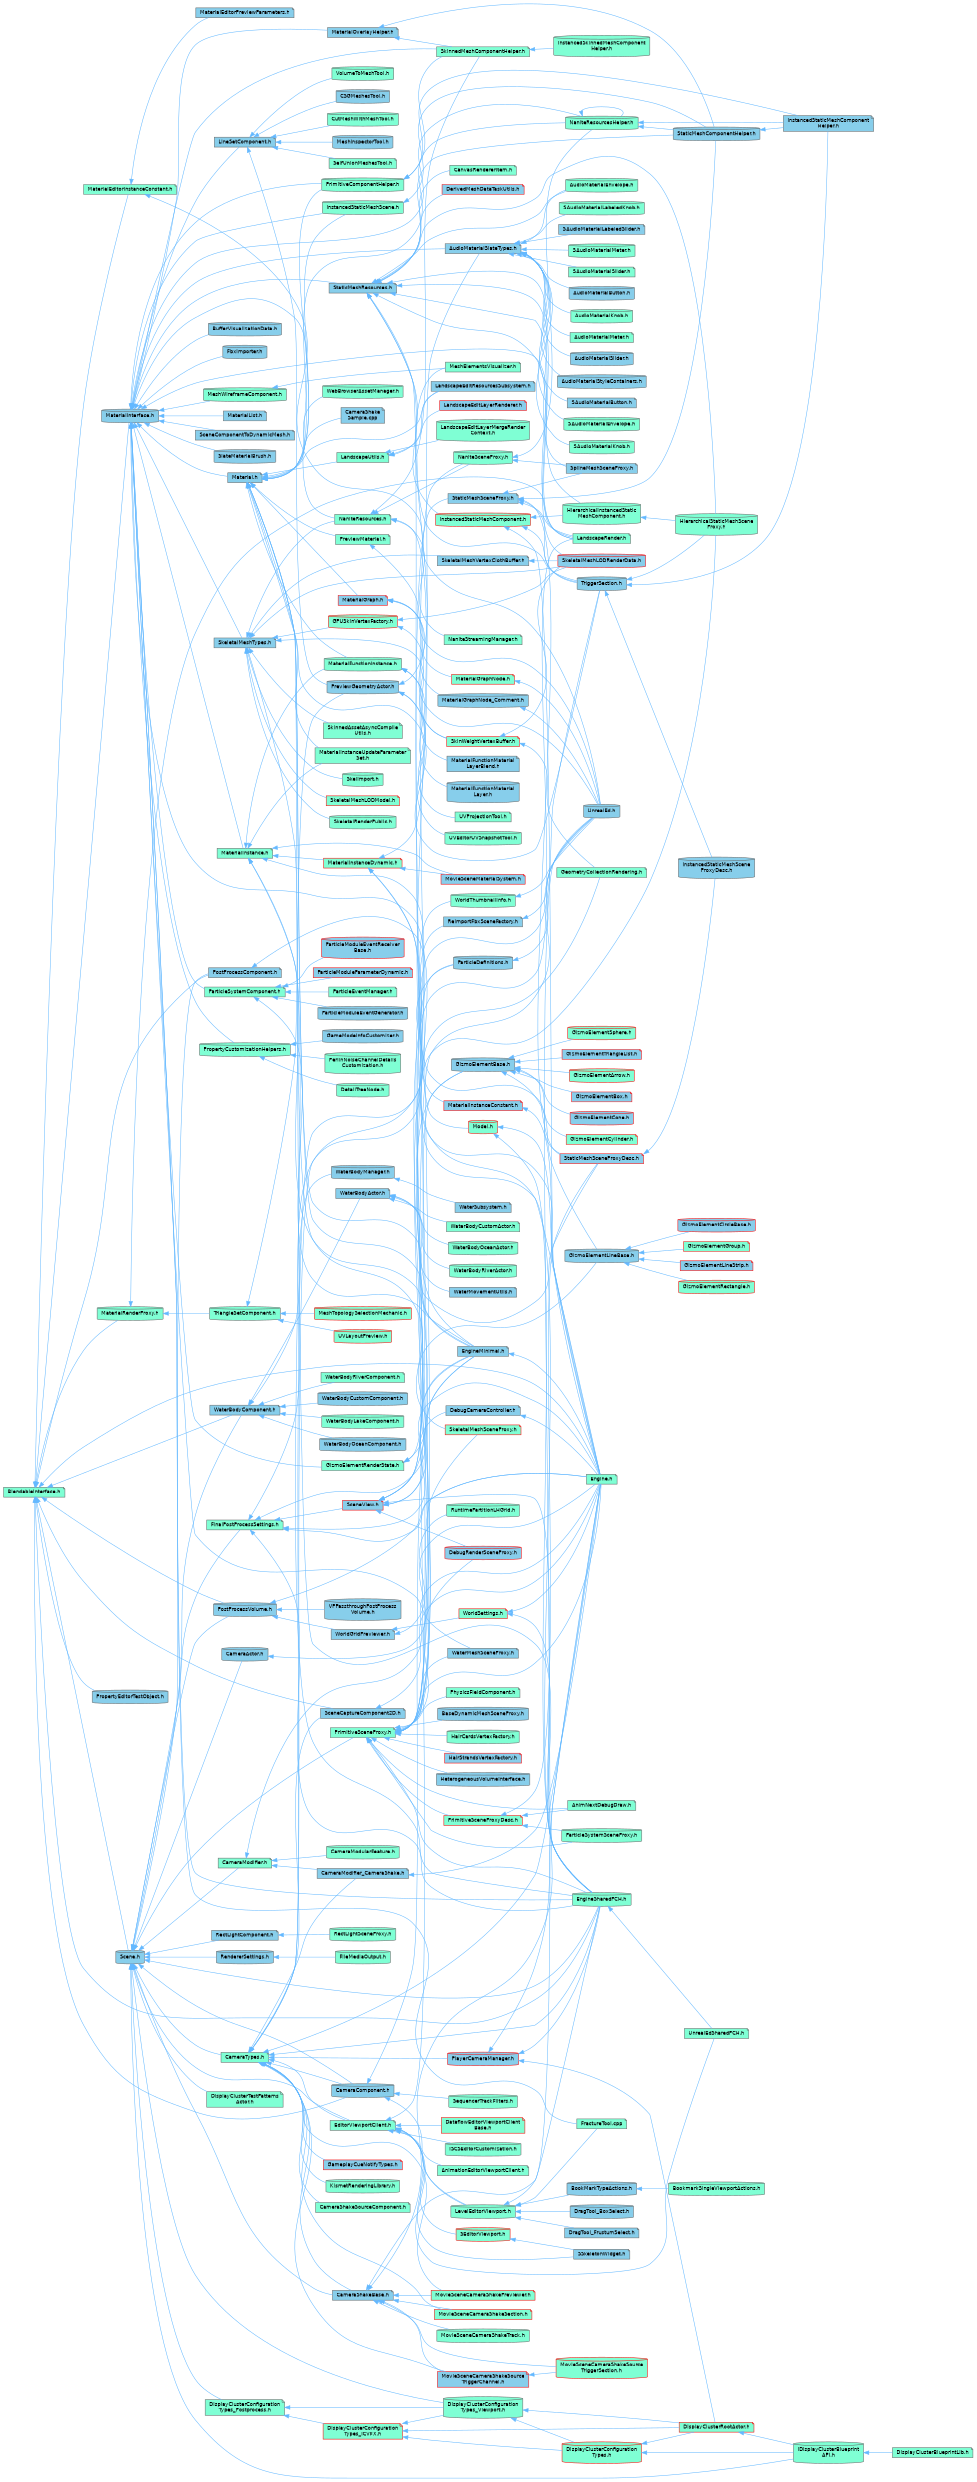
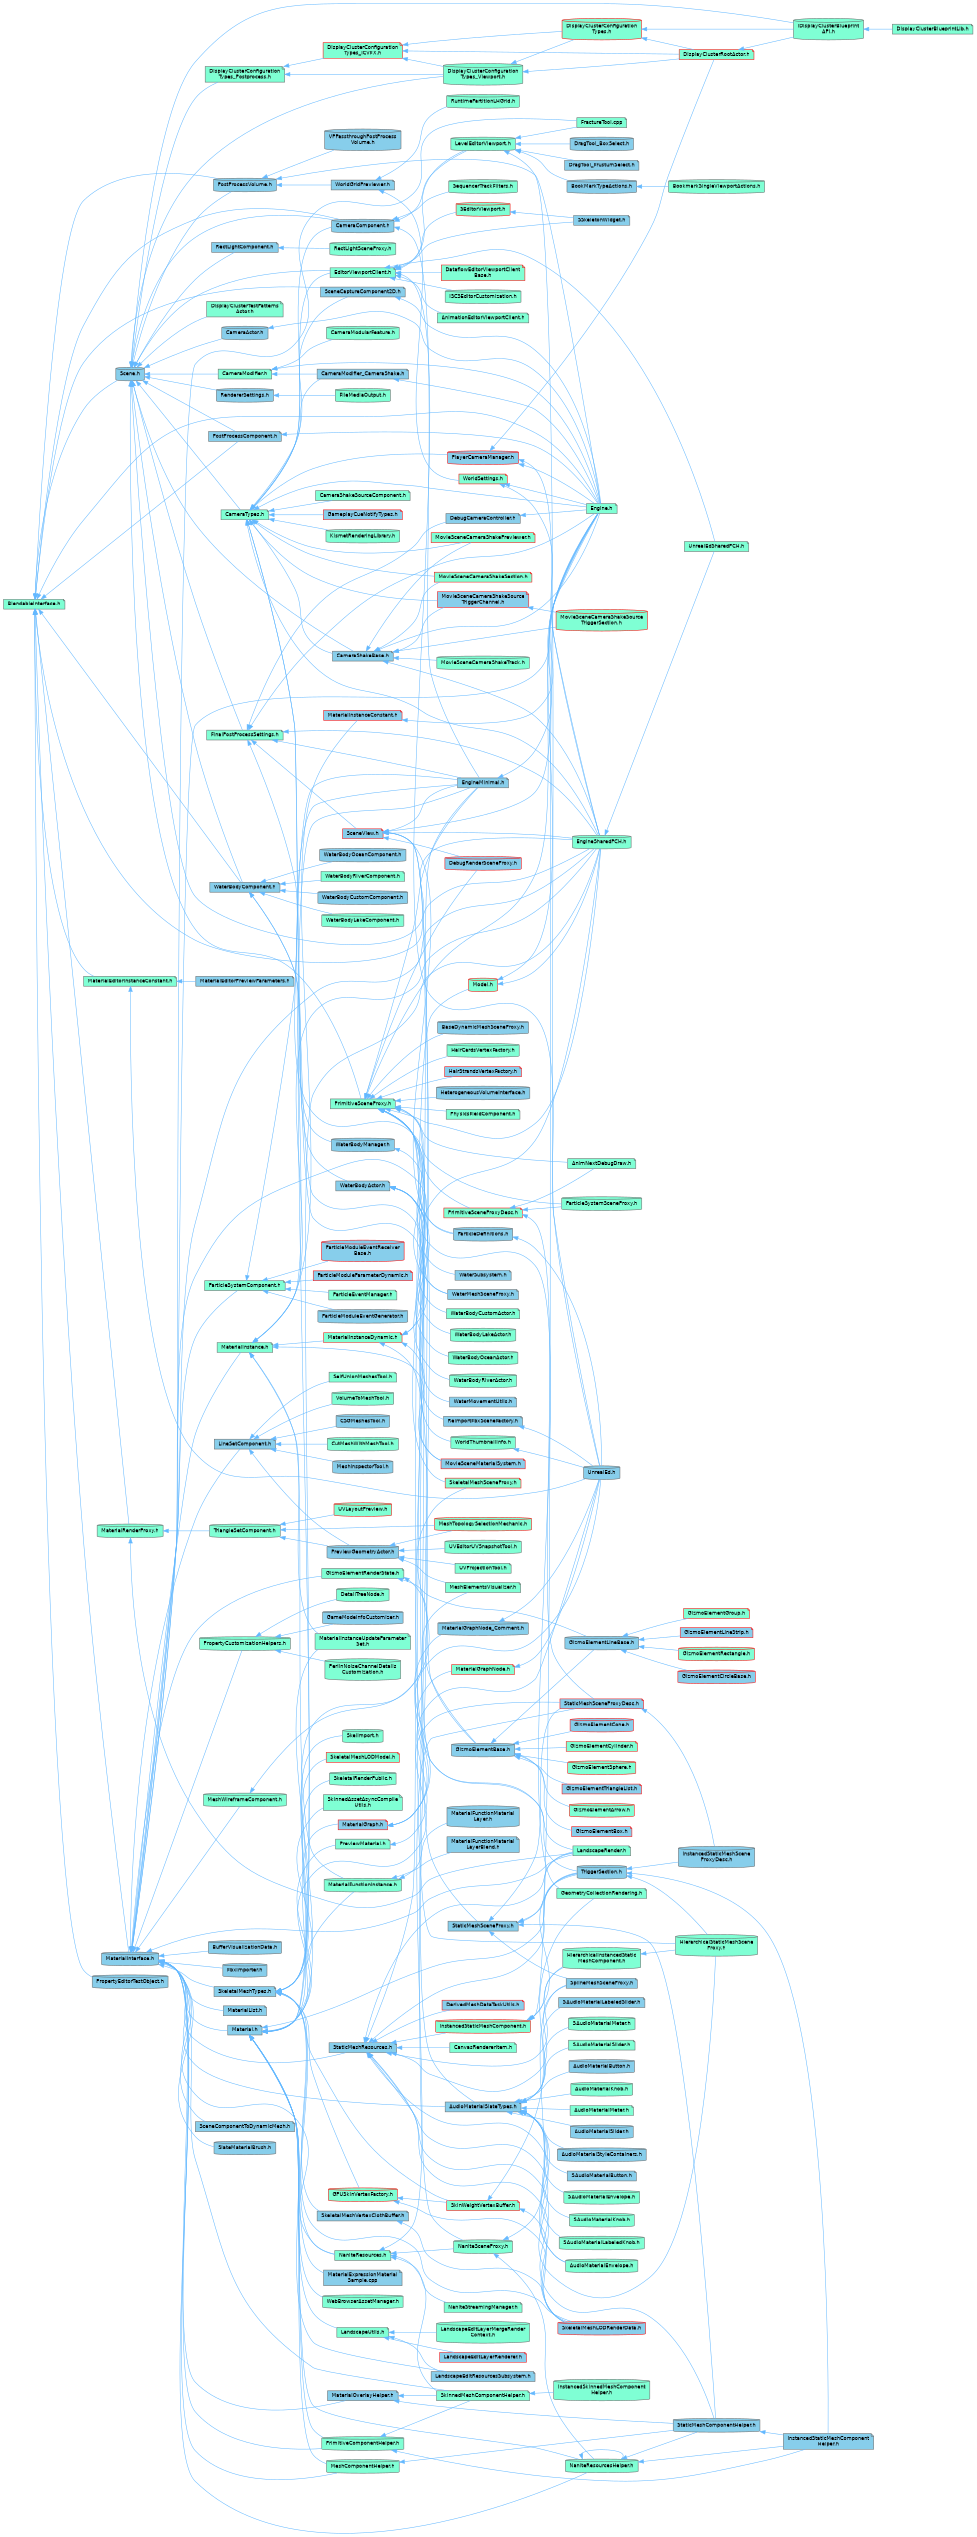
(363, 208) -> (363, 2466)
(363, 415) -> (363, 2278)
none -> (483, 1335)
none -> (430, 1536)
